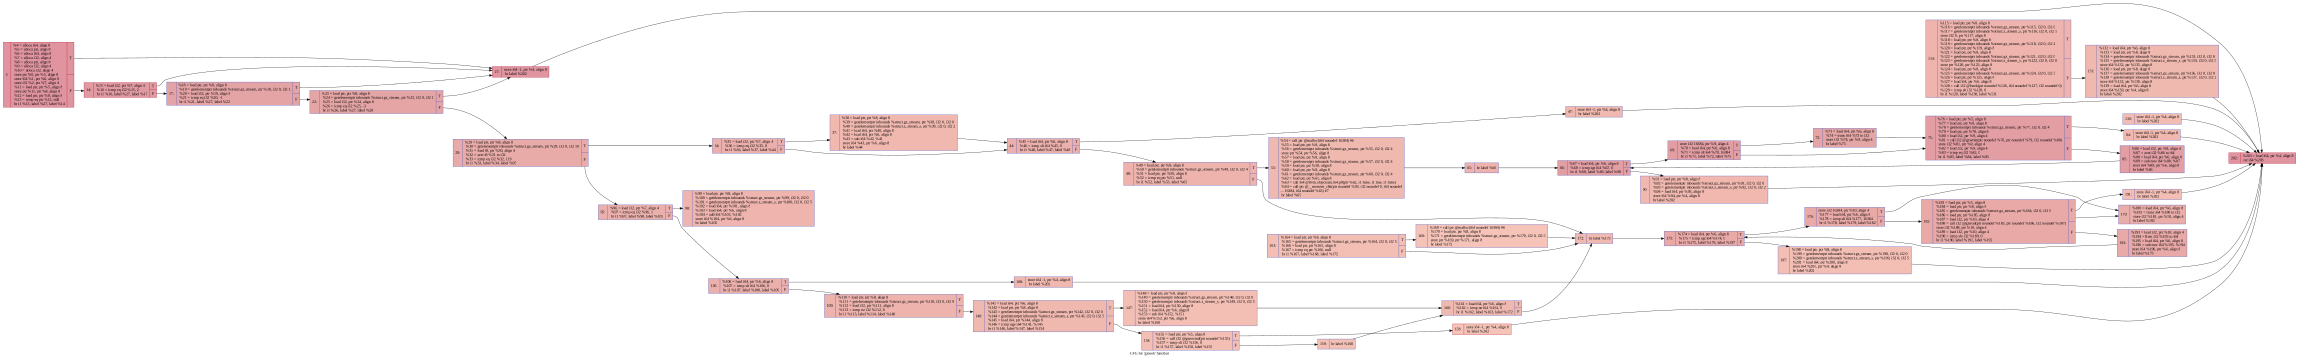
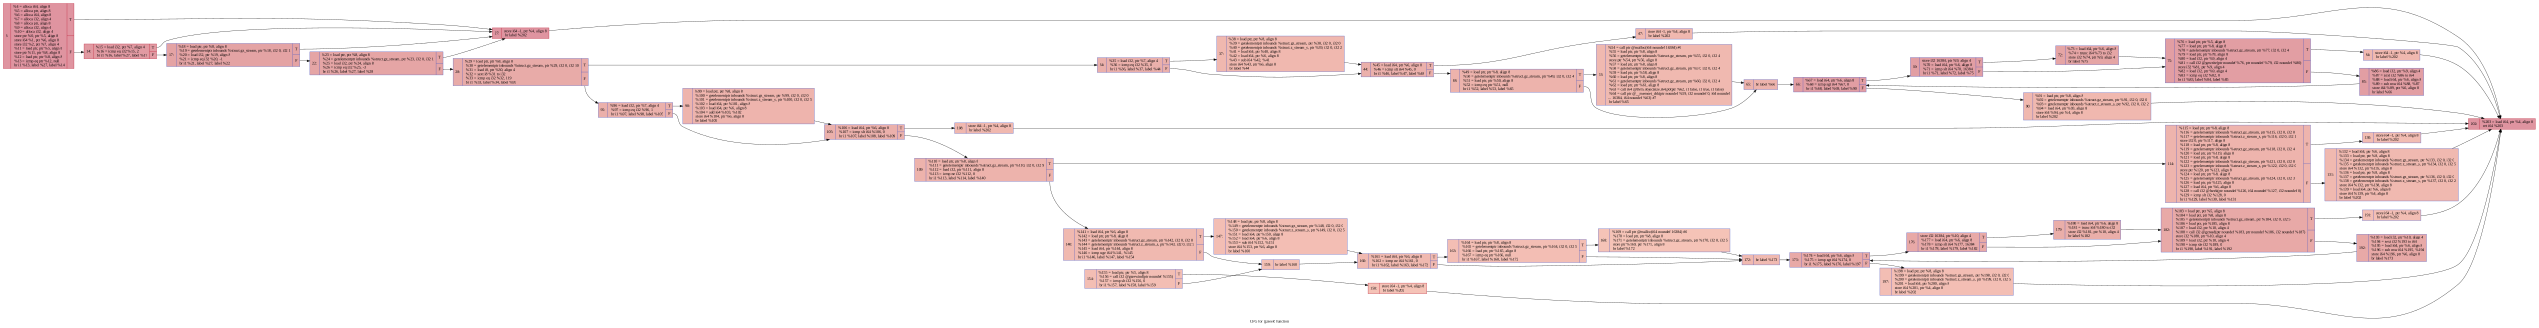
none -> (821, 122)
none -> (2335, 143)
none -> (1608, 164)
(2095, 217) -> (2140, 230)
(1410, 219) -> (1664, 117)
(2155, 237) -> (2394, 241)
none -> (1441, 257)
(1126, 329) -> (1231, 261)
